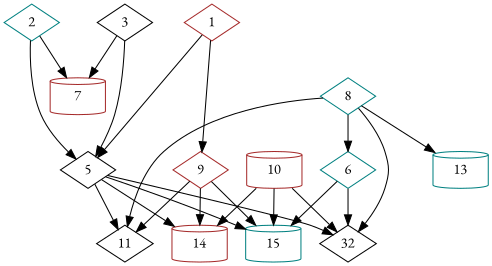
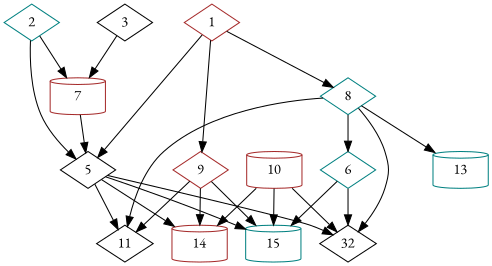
none -> (275, 57)
(119, 96) -> (82, 129)
